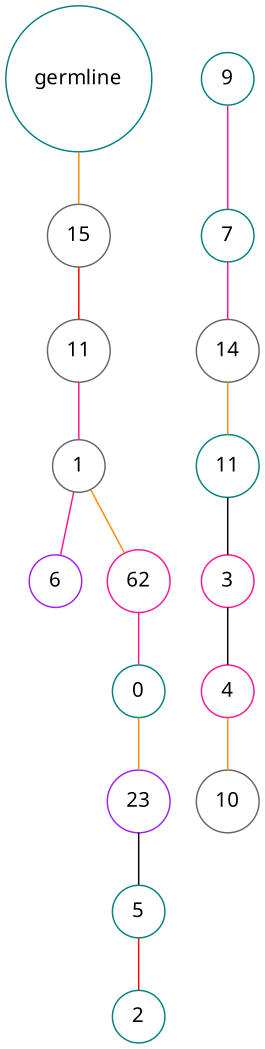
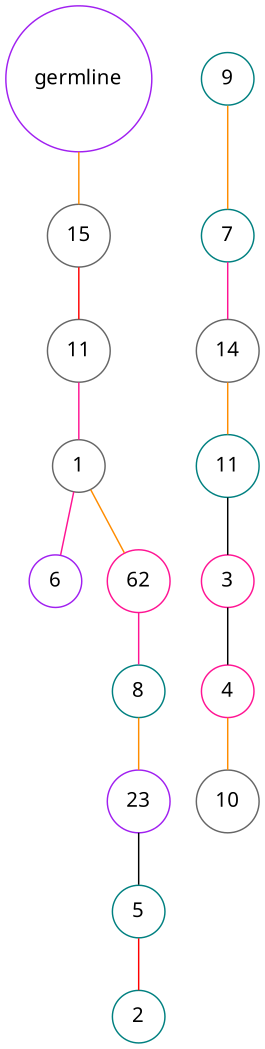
(79, 79) -> (79, 79)
(228, 157) -> (228, 157)
(139, 691) -> (139, 691)
